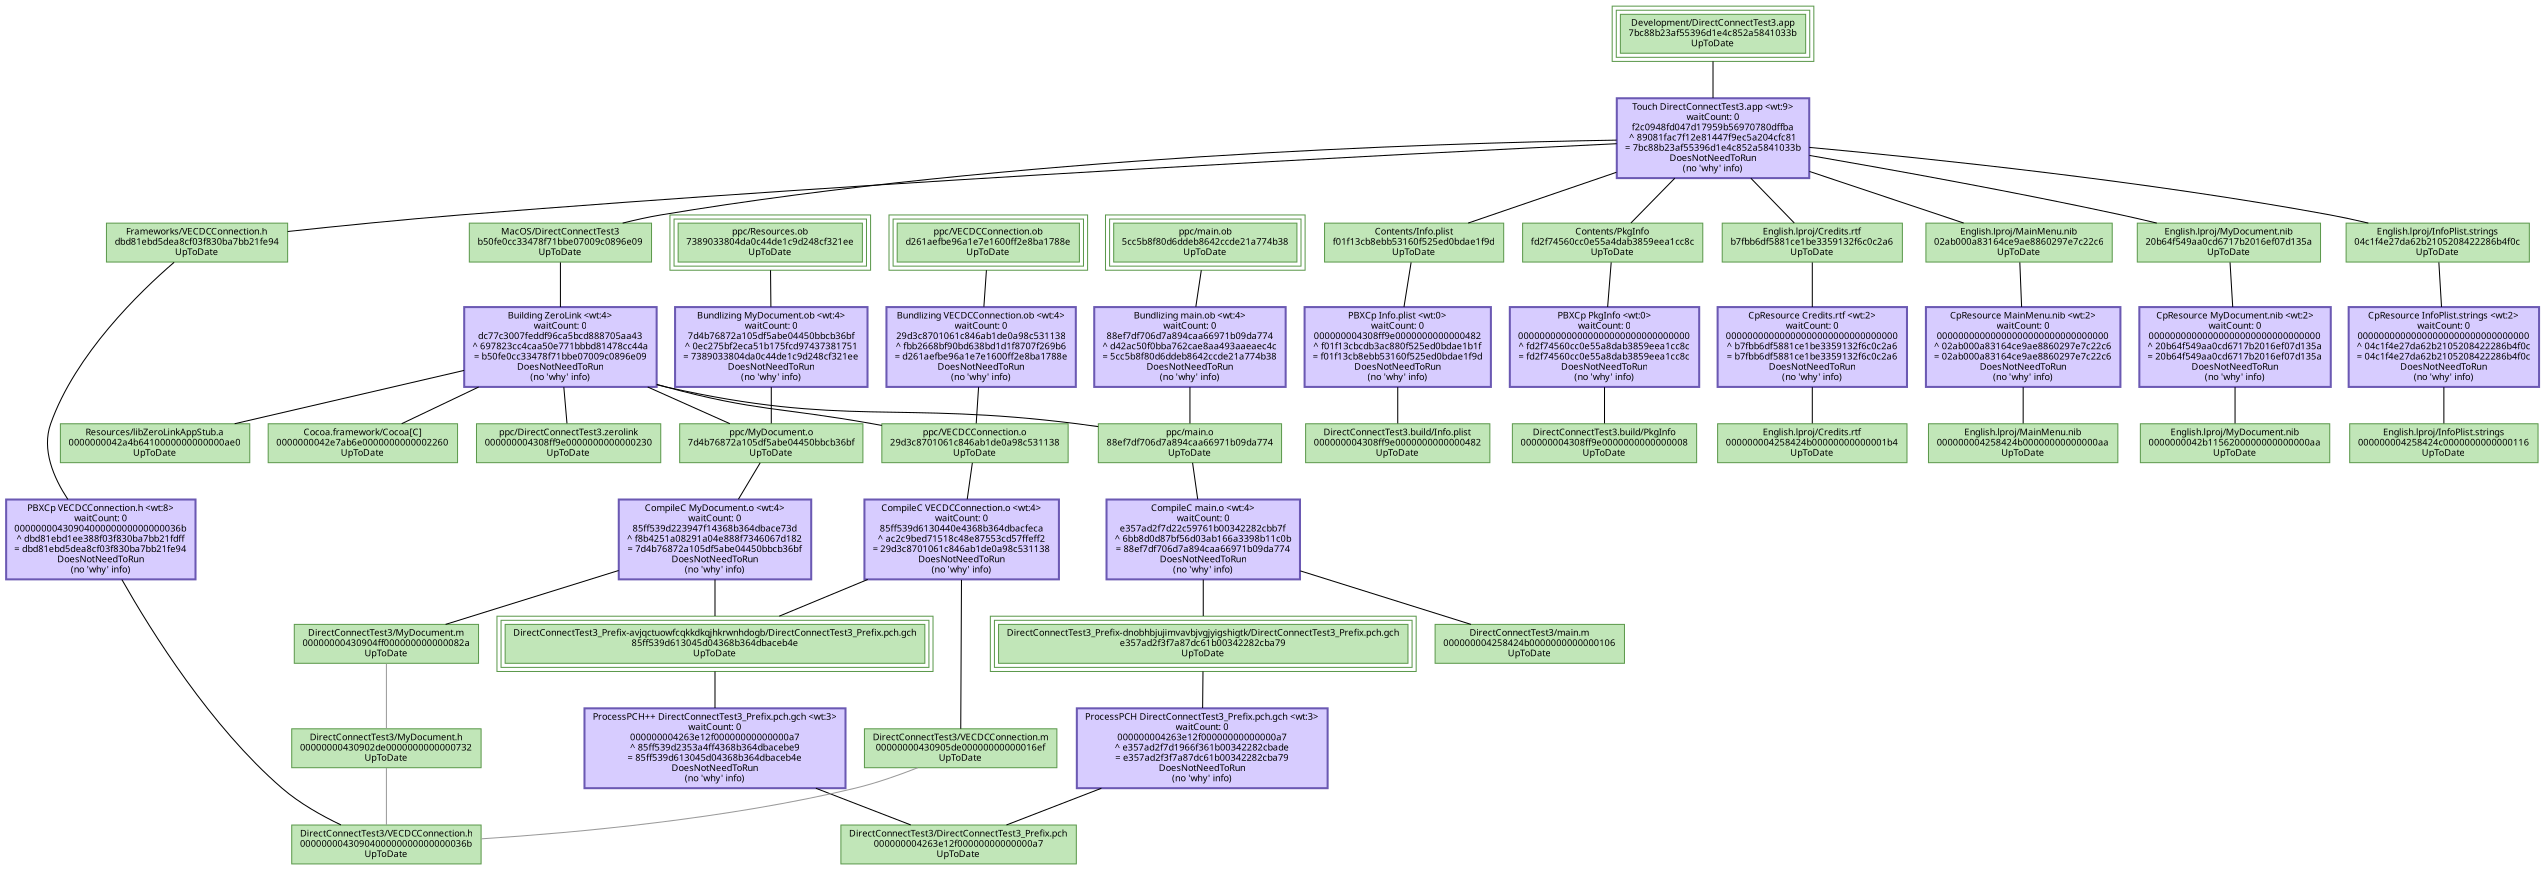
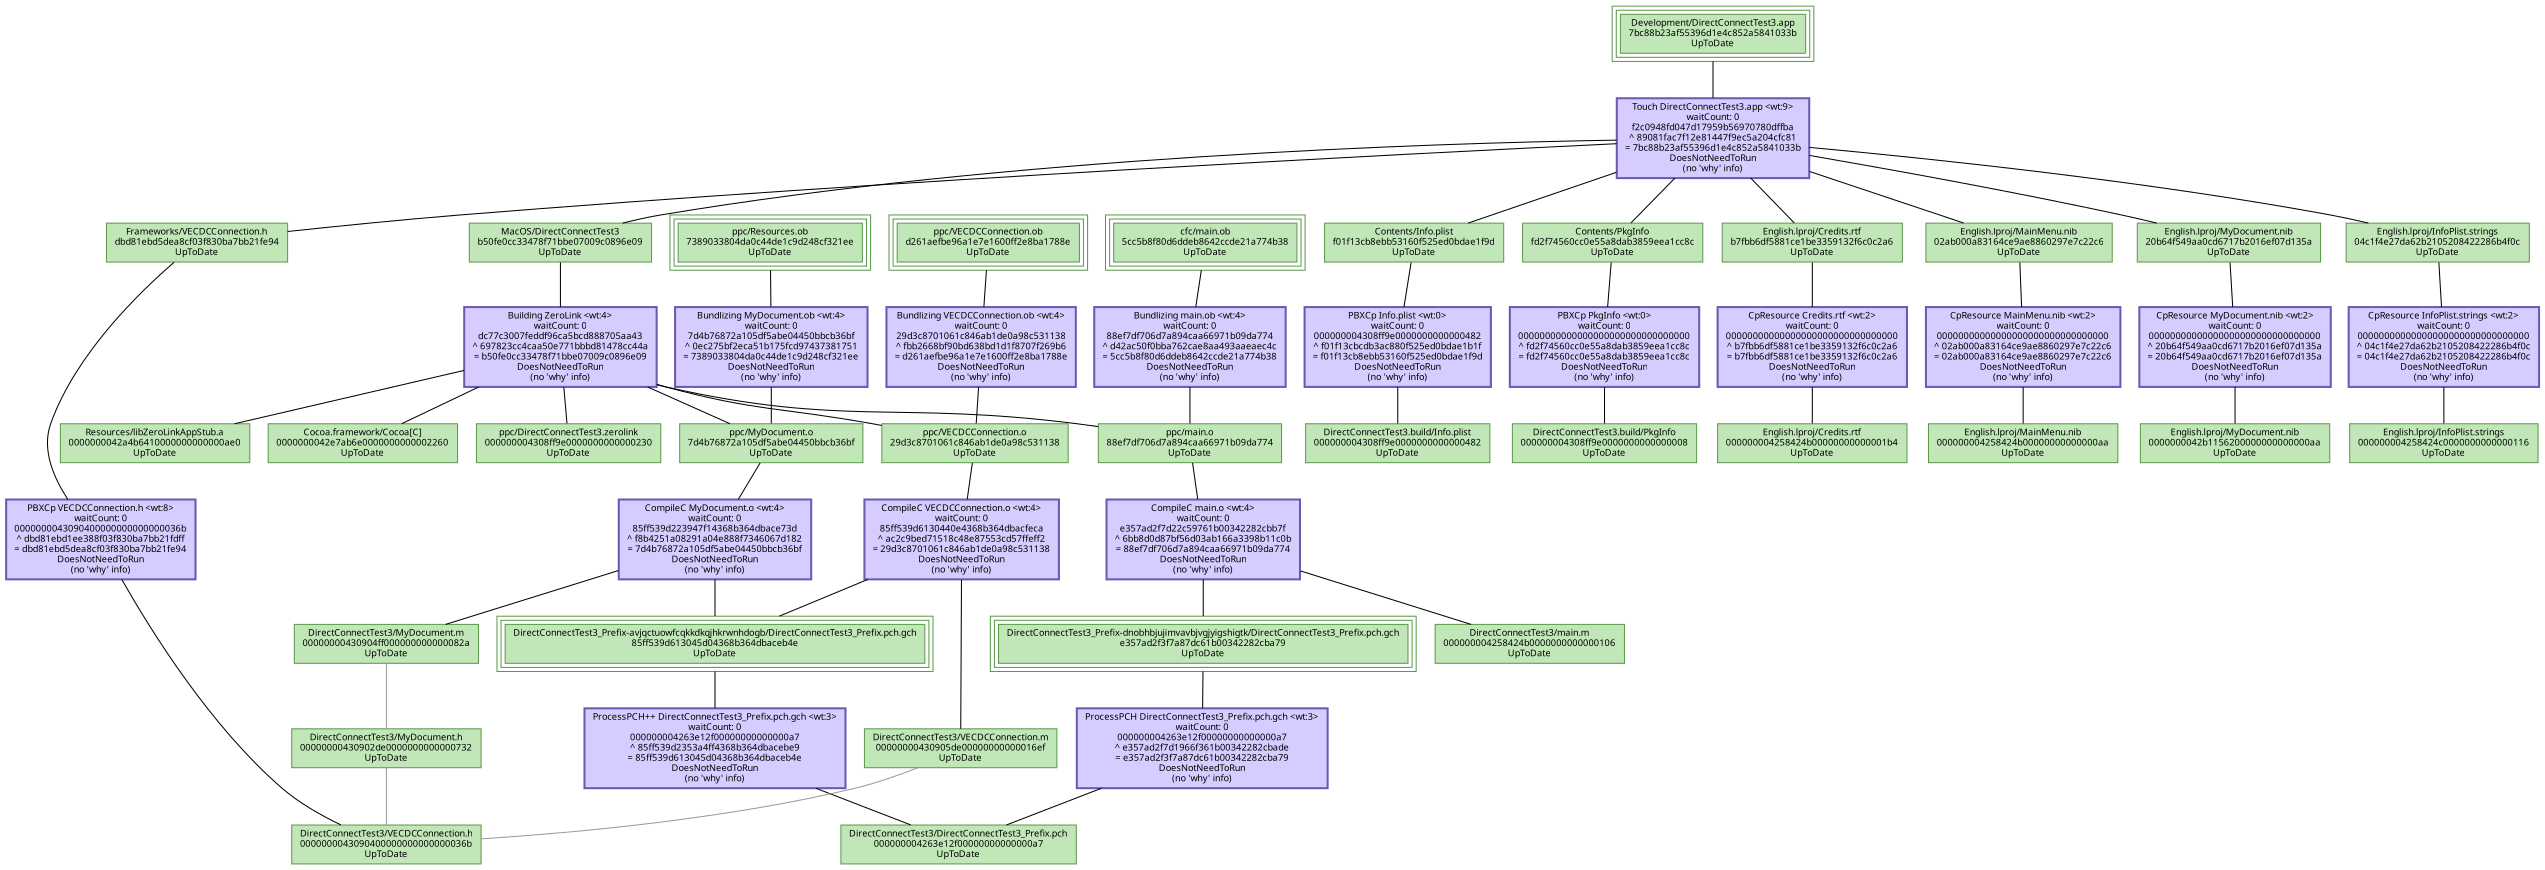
(1205, 243) -> (1205, 243)
(1613, 243) -> (1613, 243)
